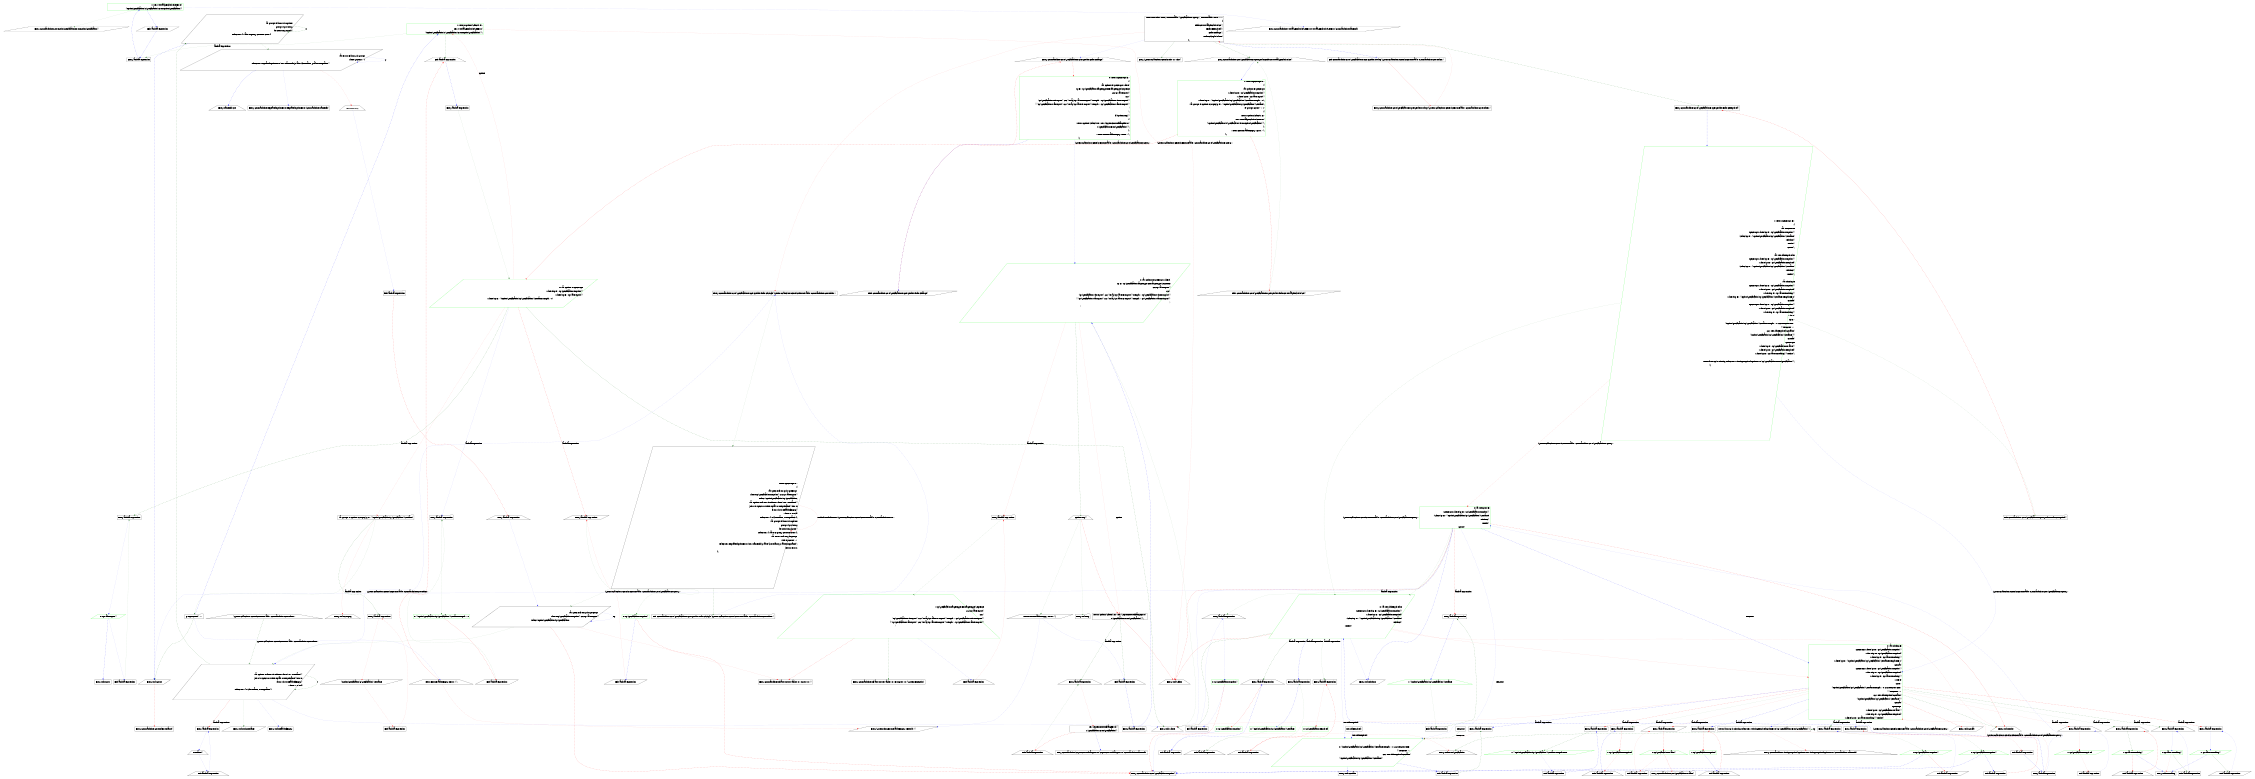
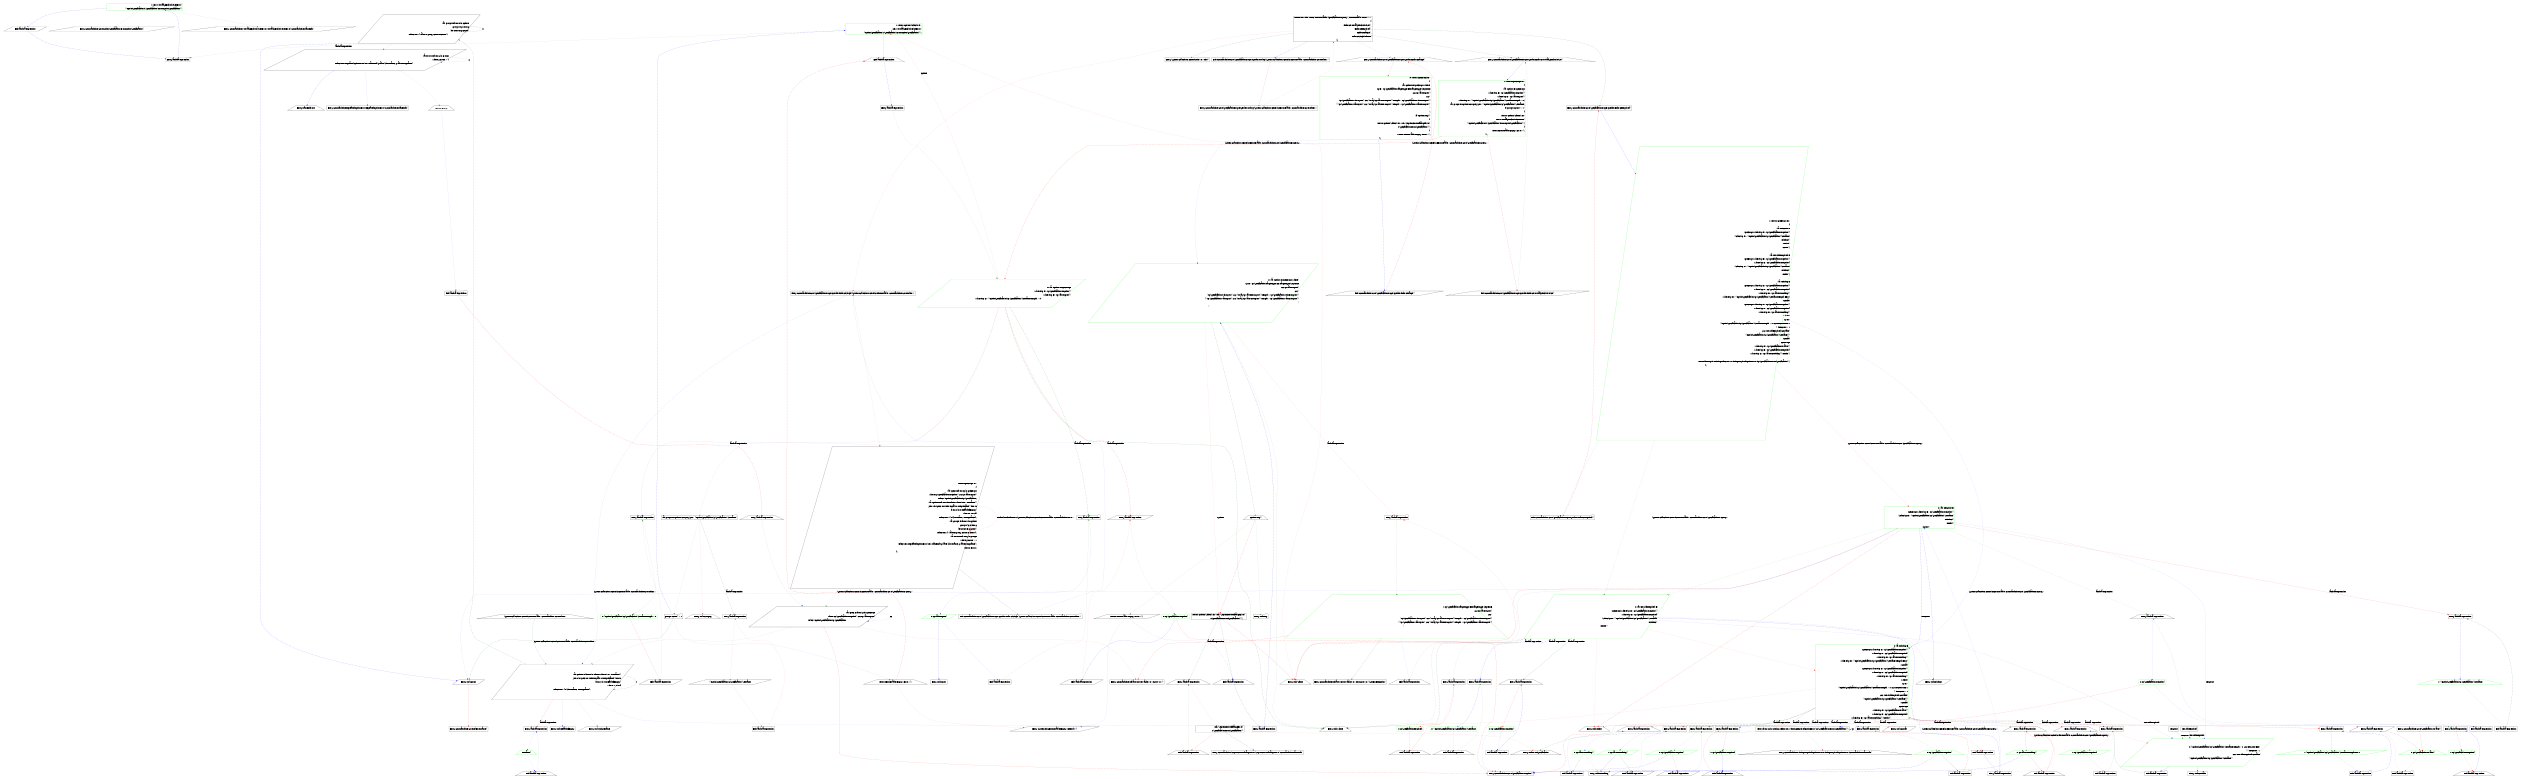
(198, 753) -> (526, 753)
(1668, 763) -> (2421, 740)
